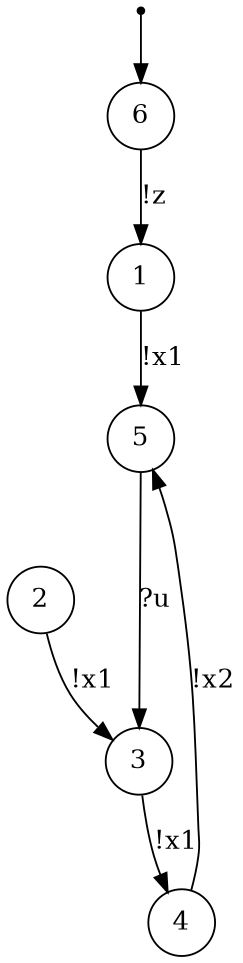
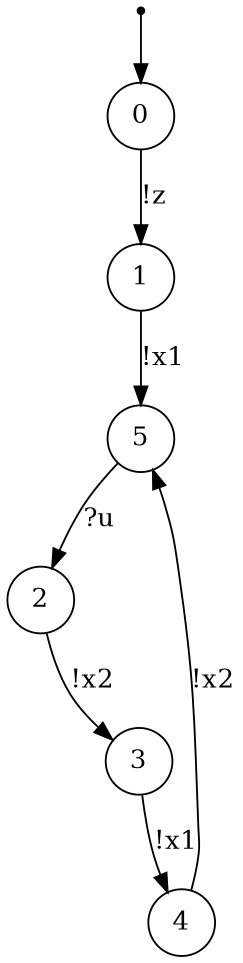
(141, 116) -> (141, 116)
(140, 591) -> (84, 504)
(93, 681) -> (93, 681)
